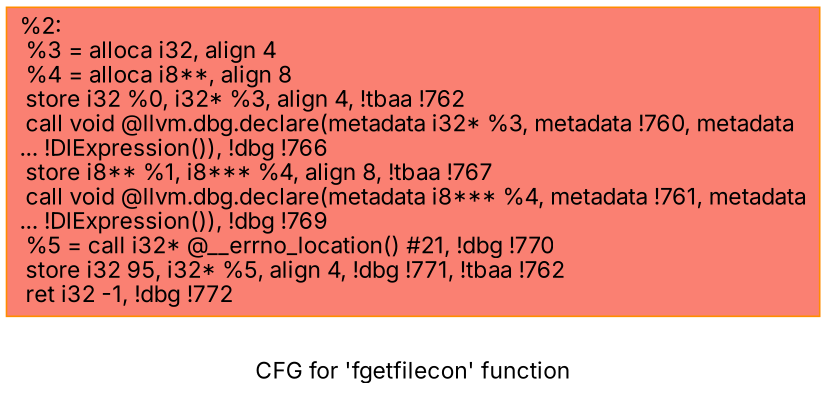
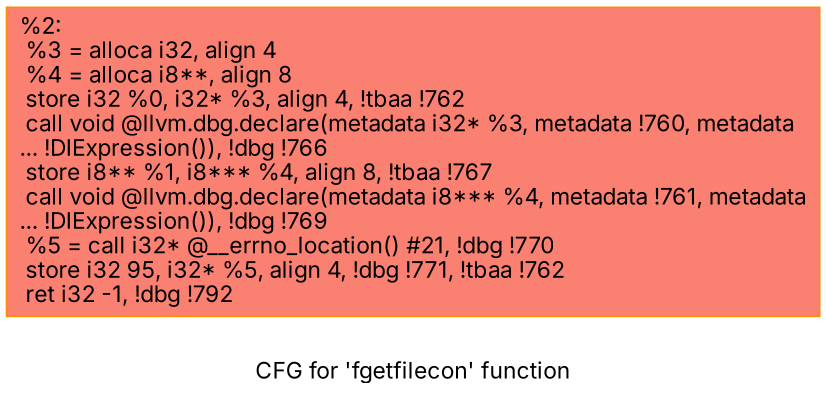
(127, 295) -> (127, 295)
